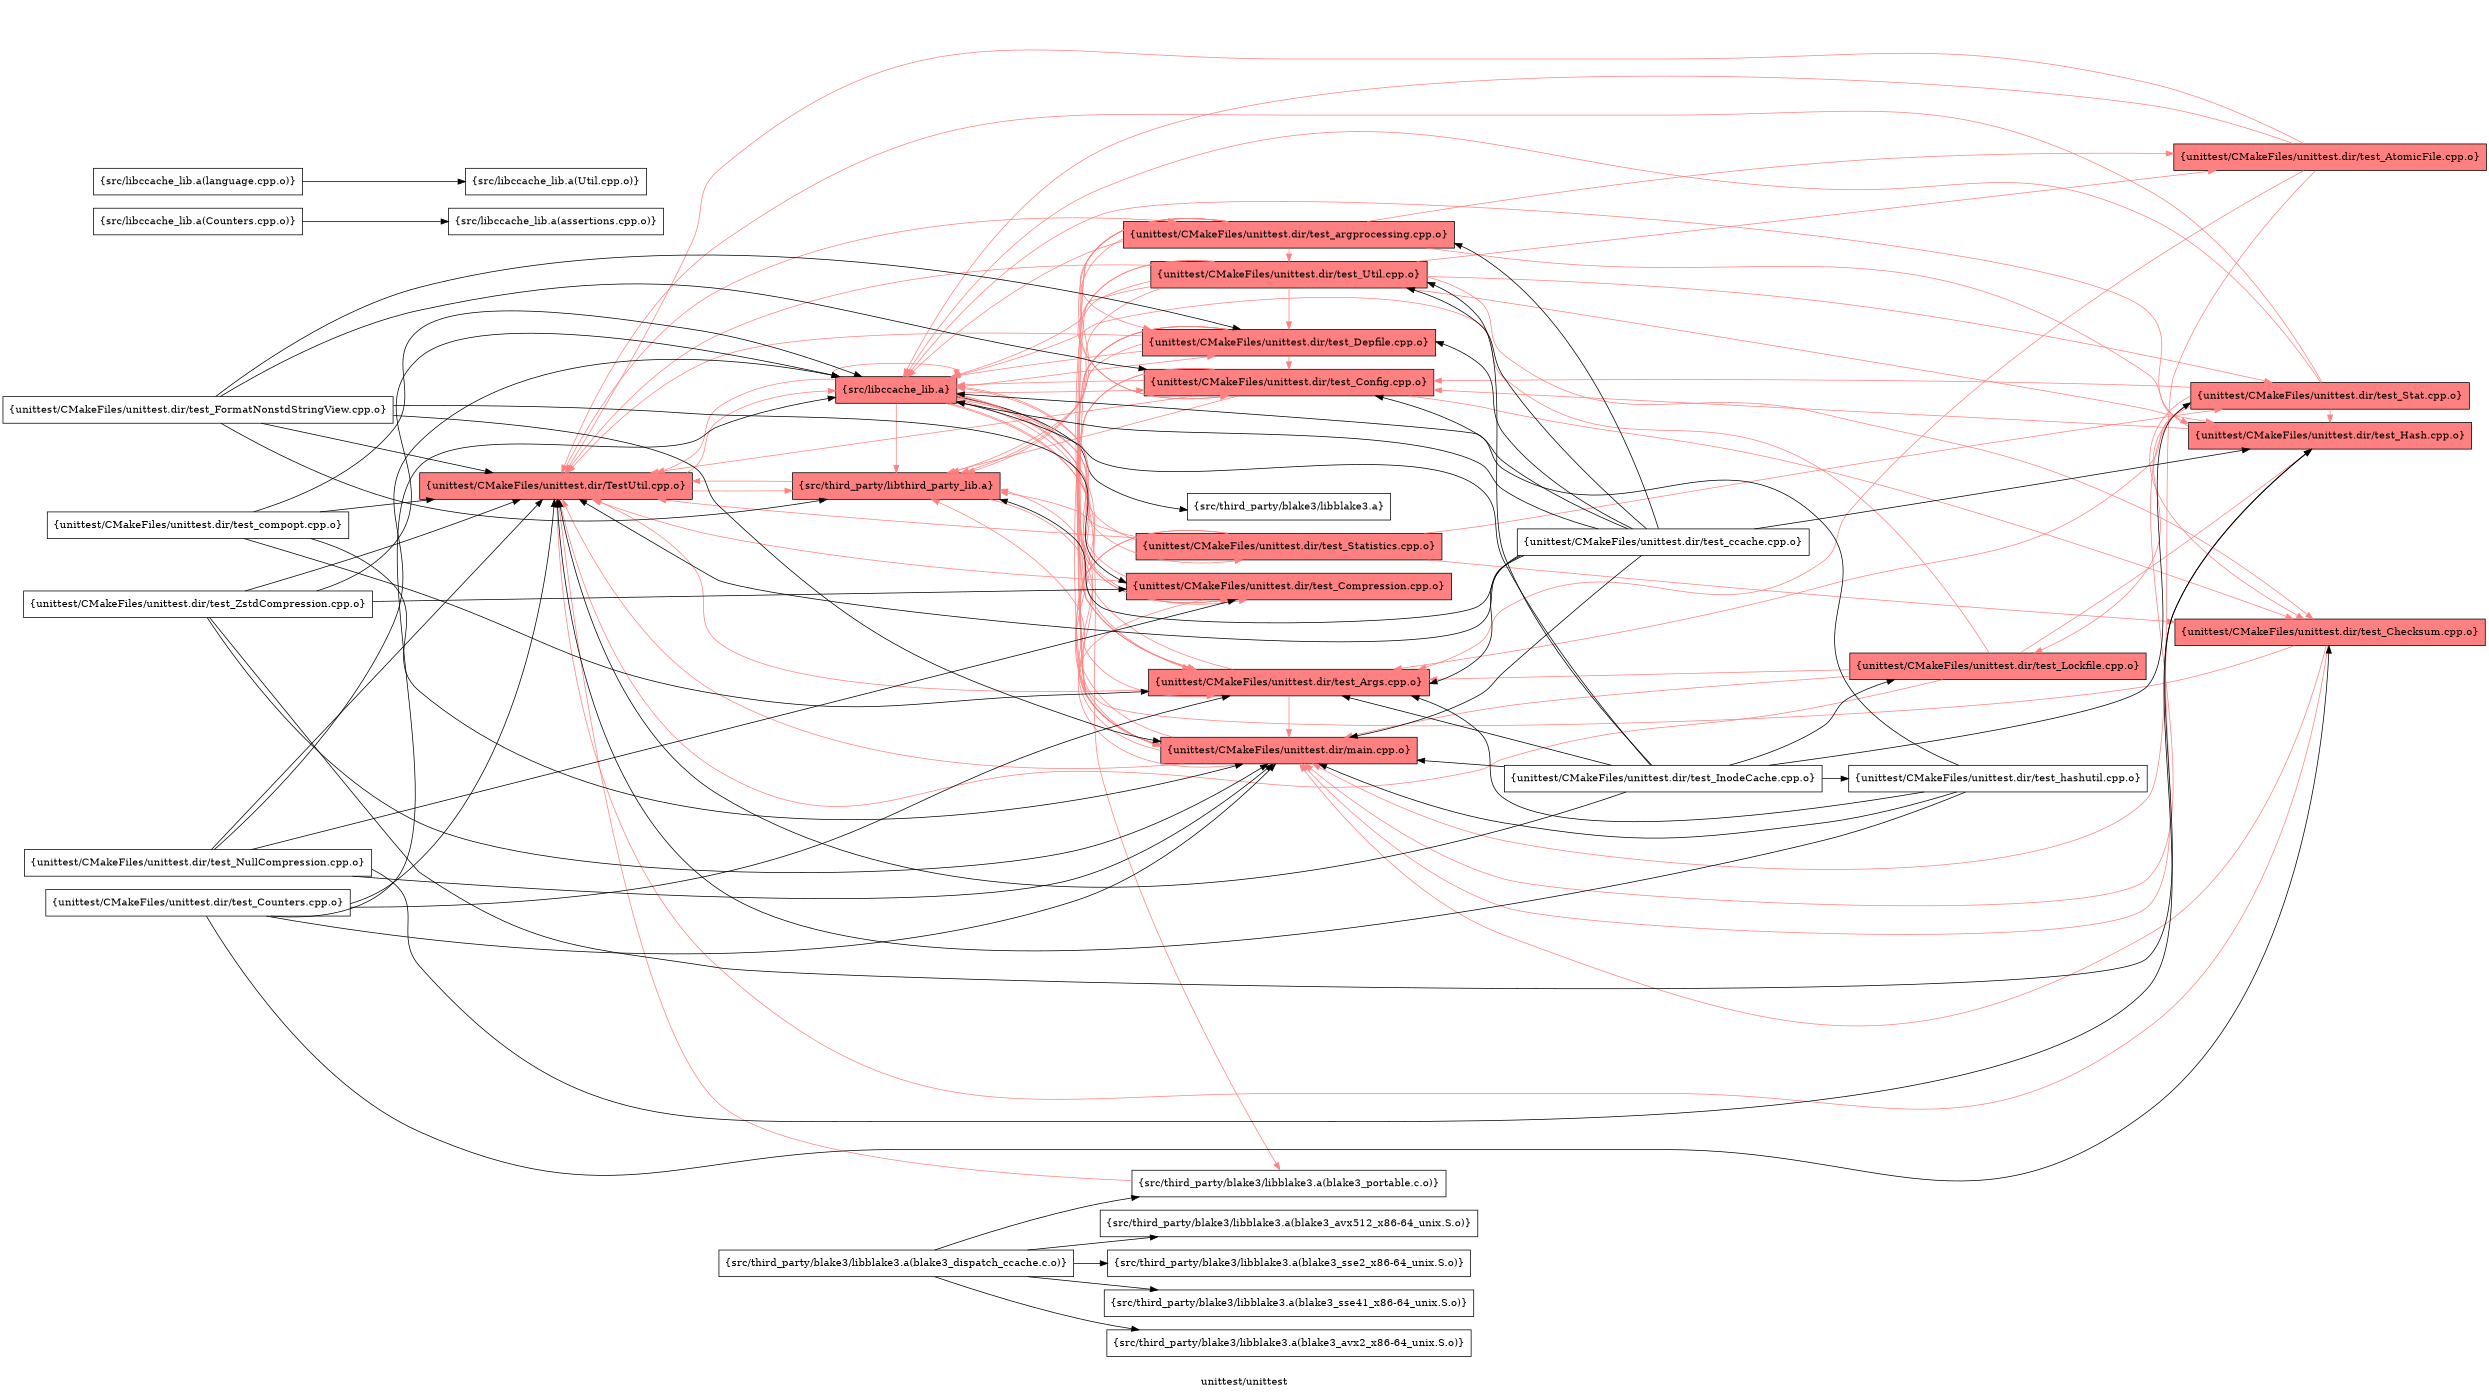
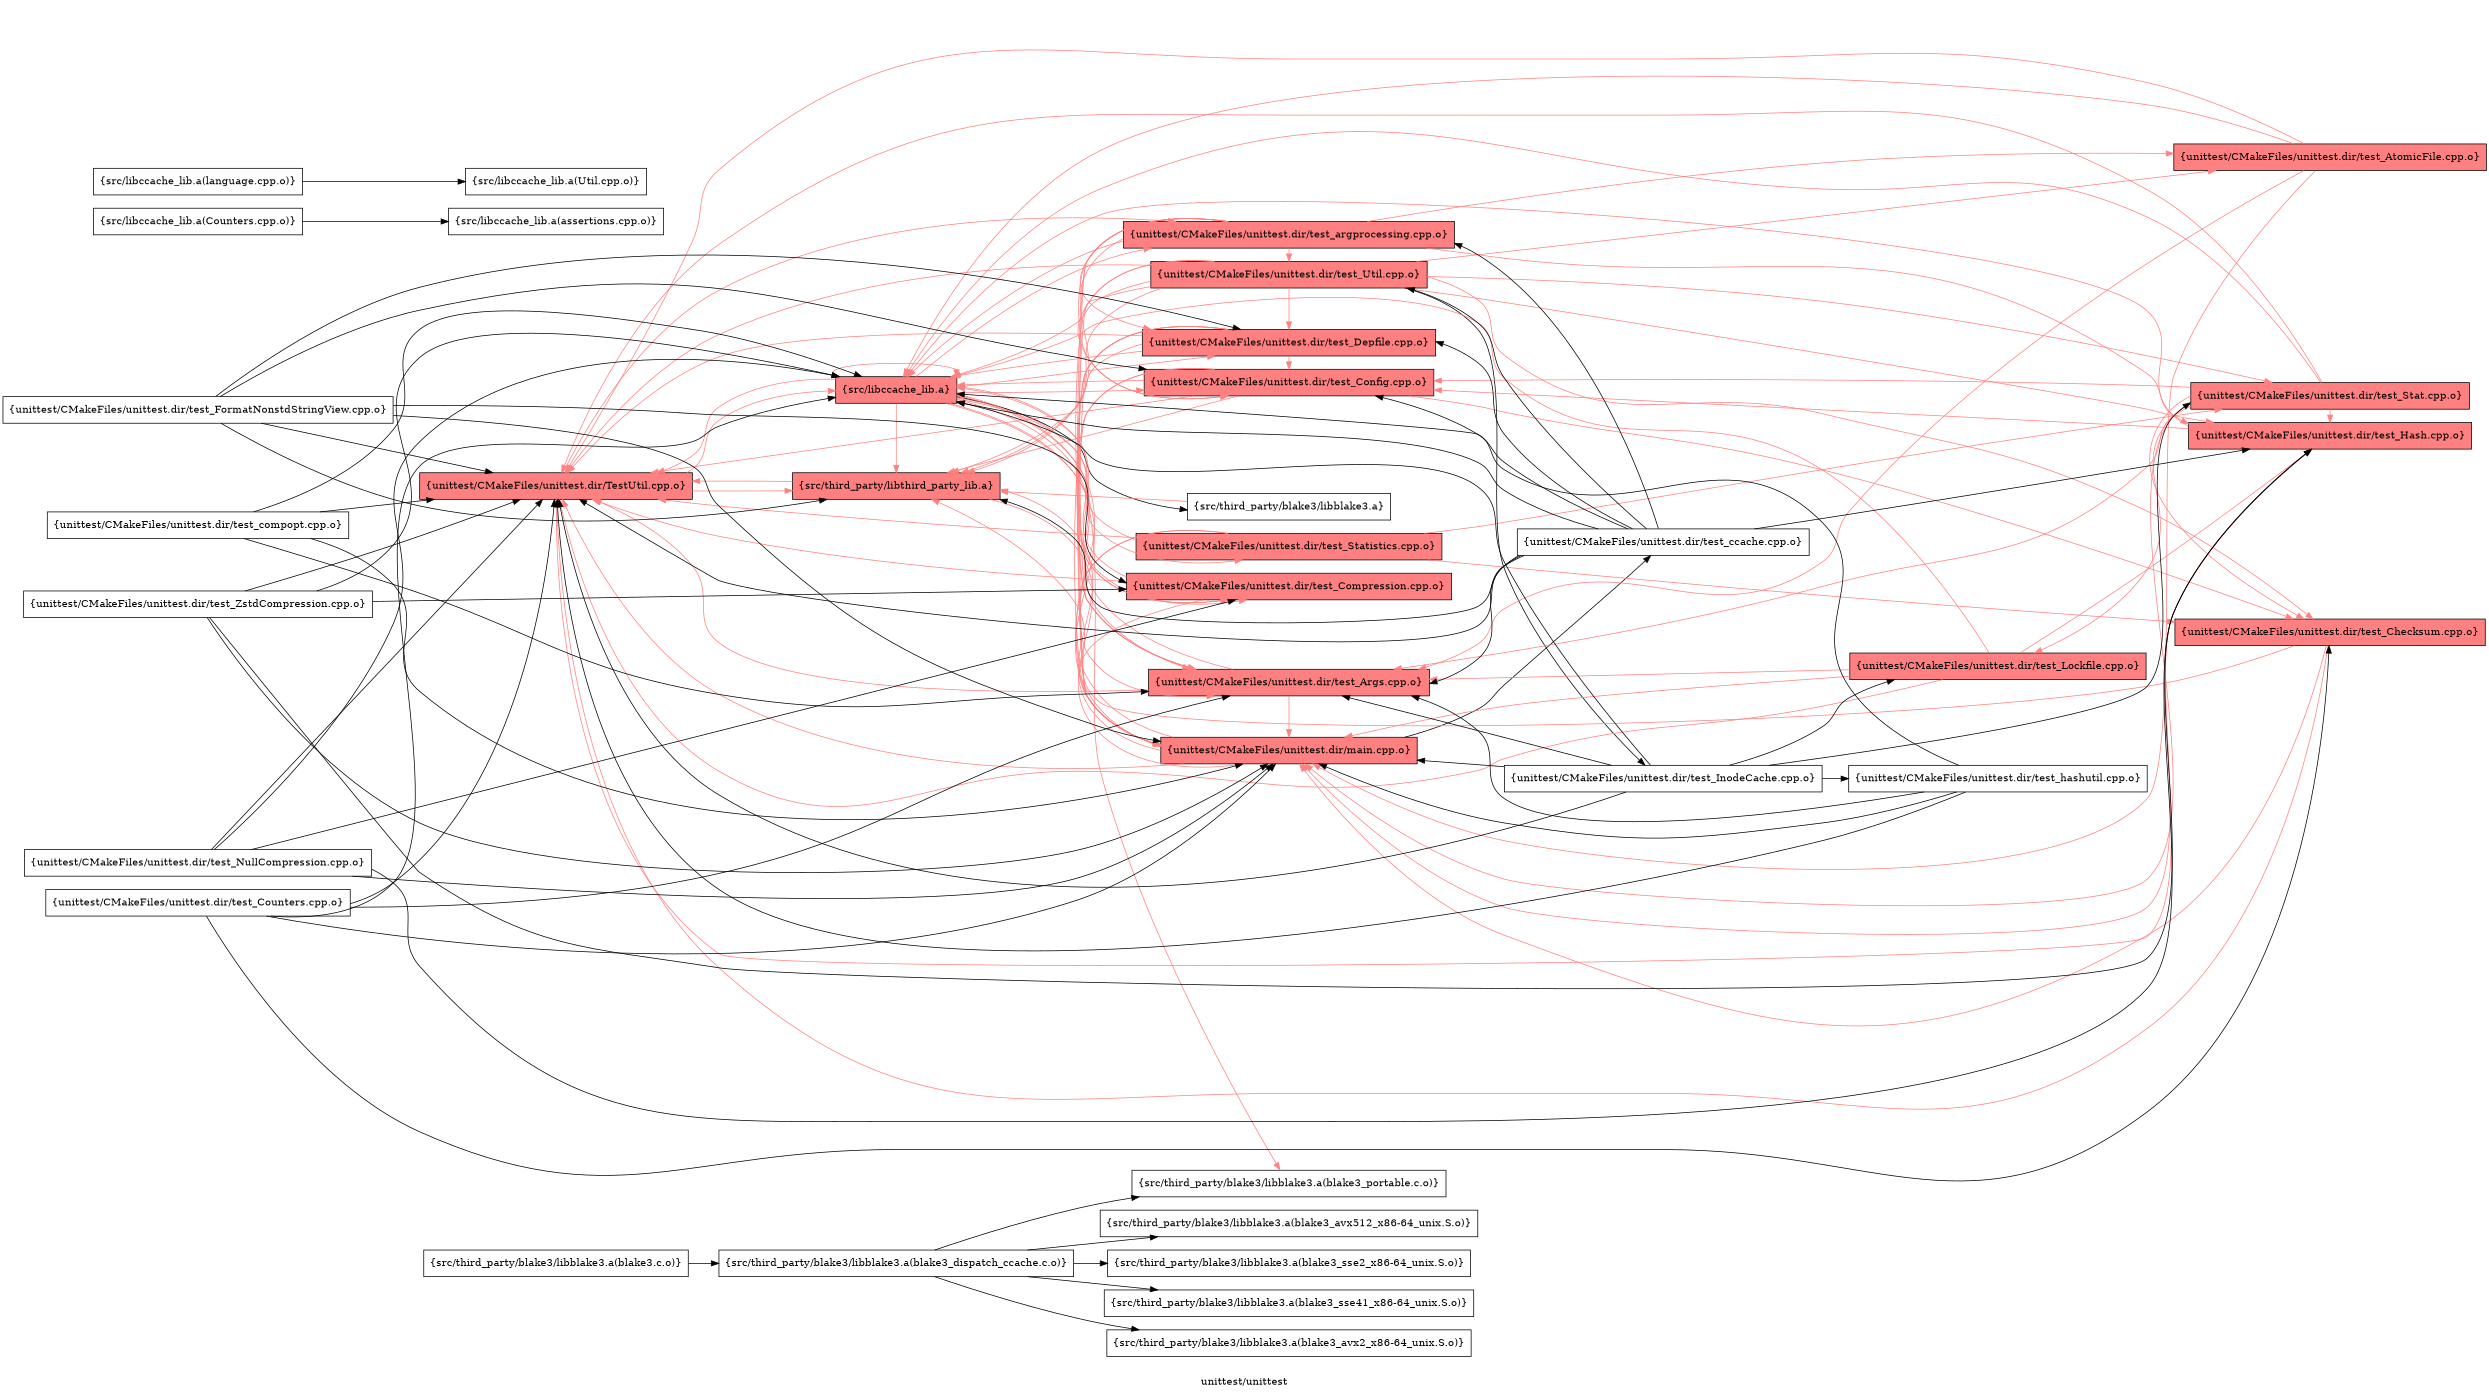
none -> (1023, 300)
(1497, 495) -> (1497, 495)
(1068, 508) -> (1097, 497)
(1510, 666) -> (1532, 661)
(669, 1018) -> (1460, 964)
none -> (556, 1263)
